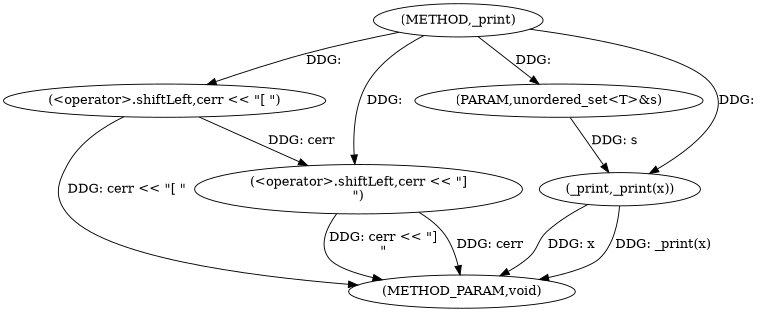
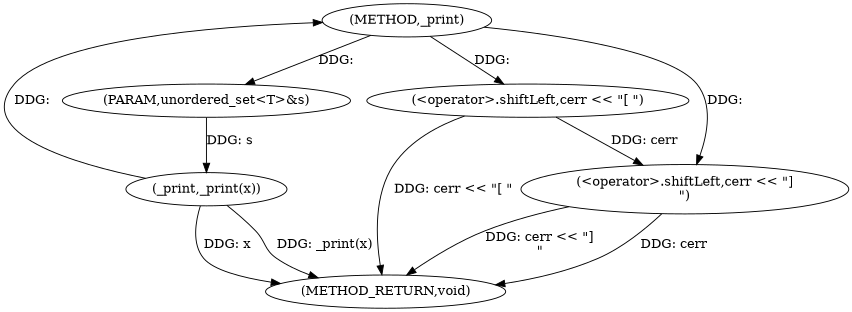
(678, 63) -> (66, 55)
(462, 292) -> (386, 292)
